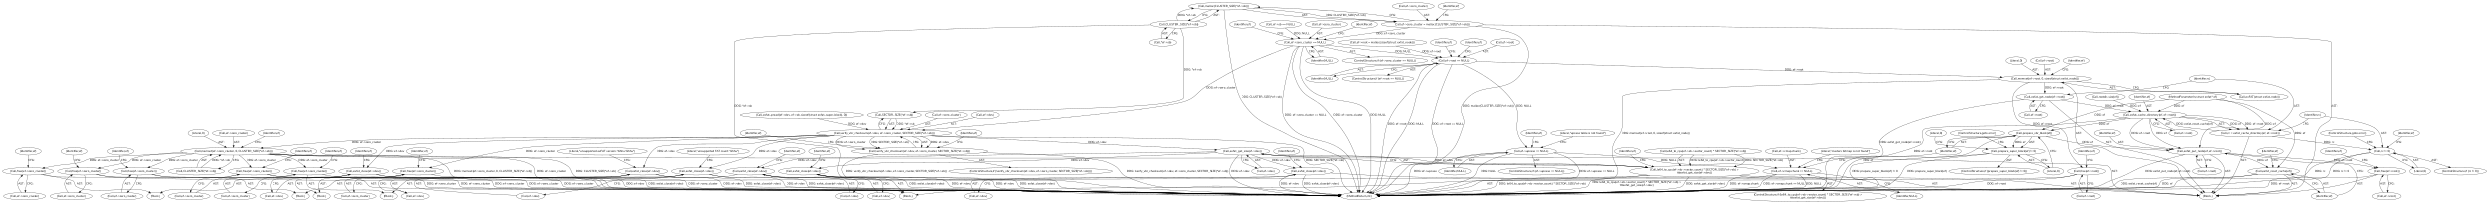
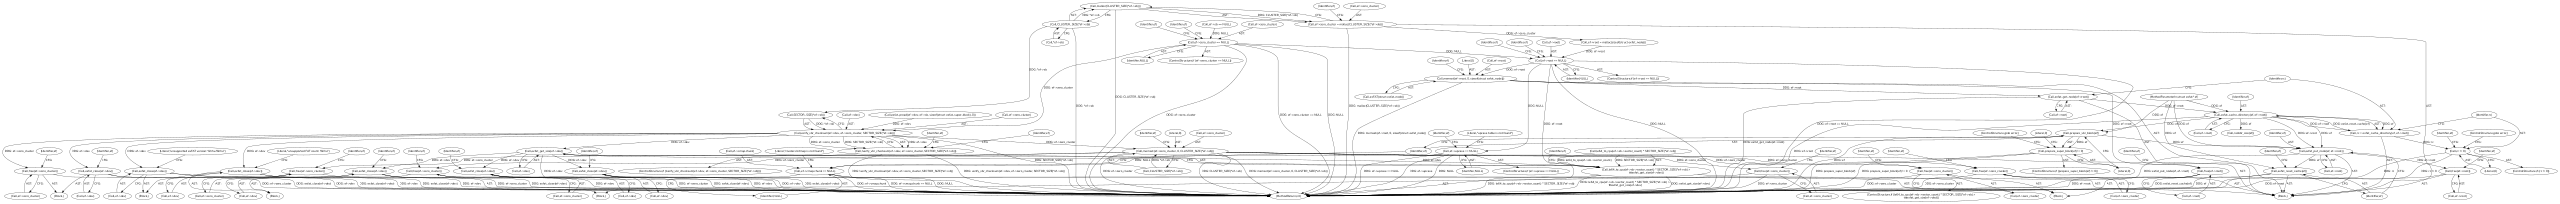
(1368, 34) -> (1482, 33)
(2126, 105) -> (2241, 123)
